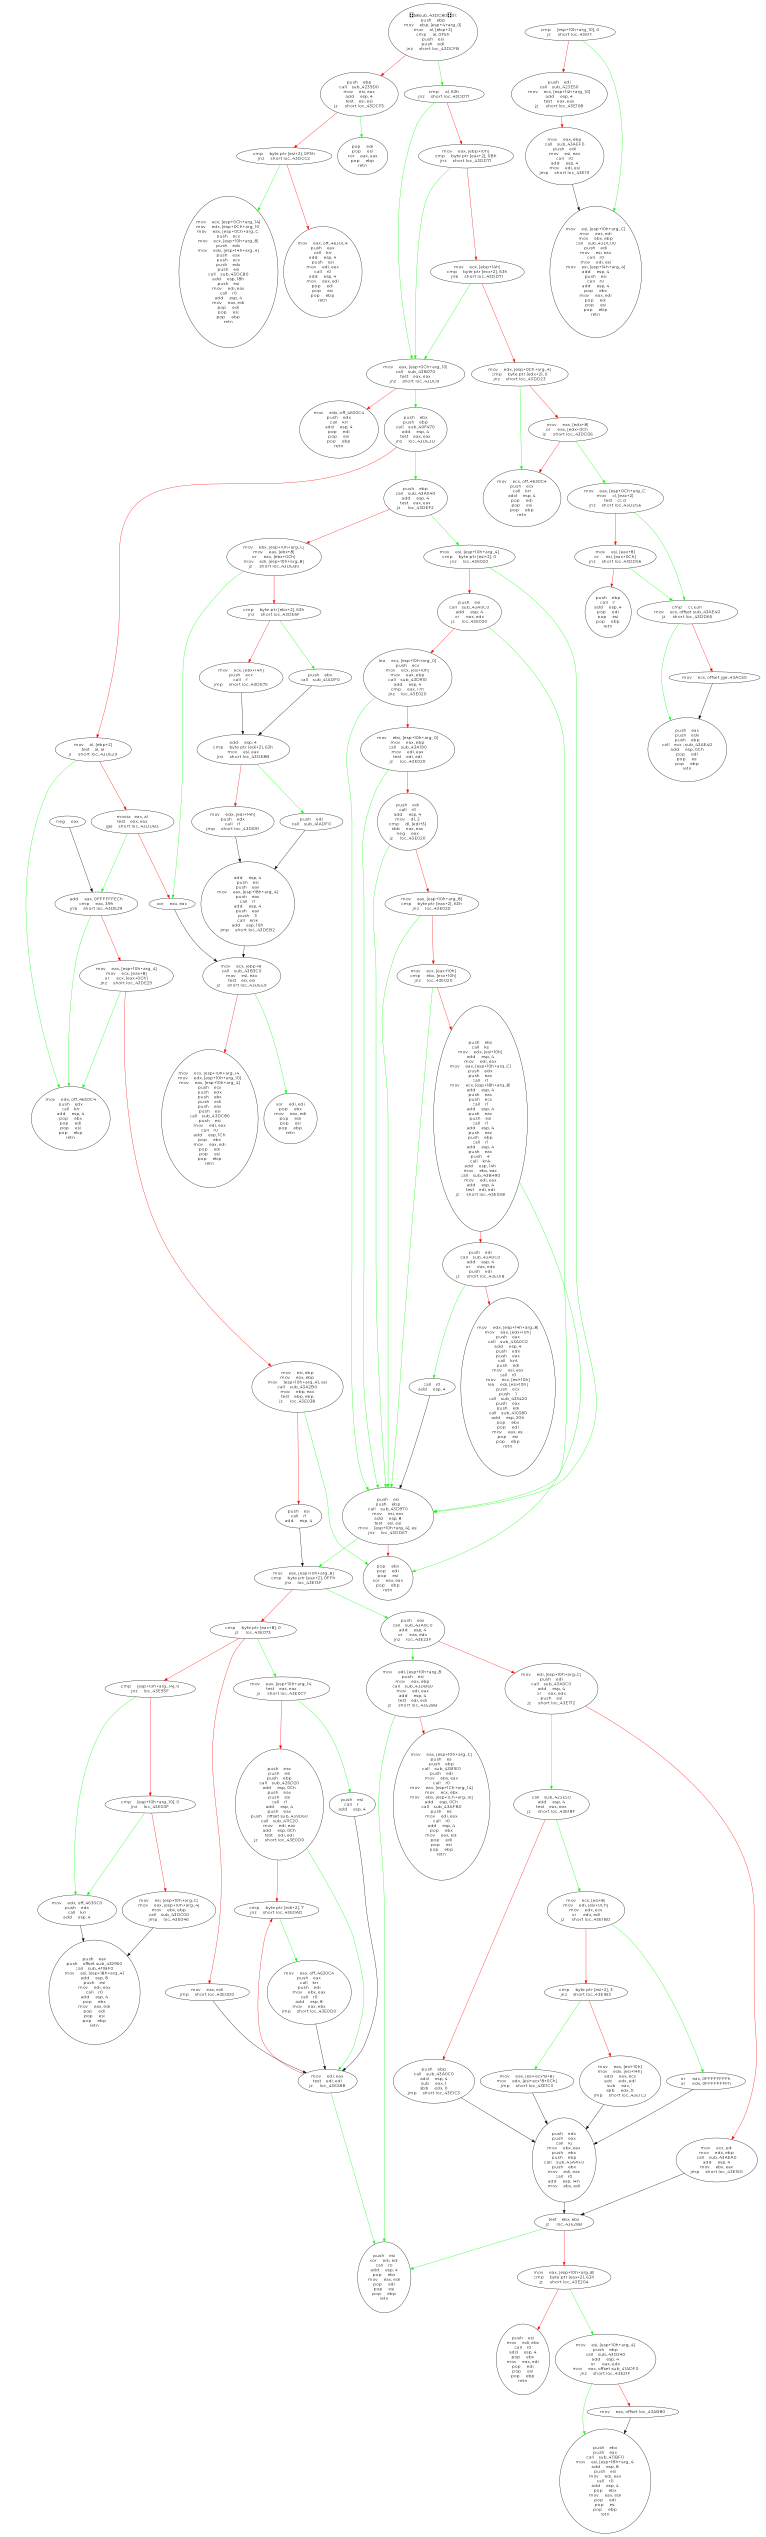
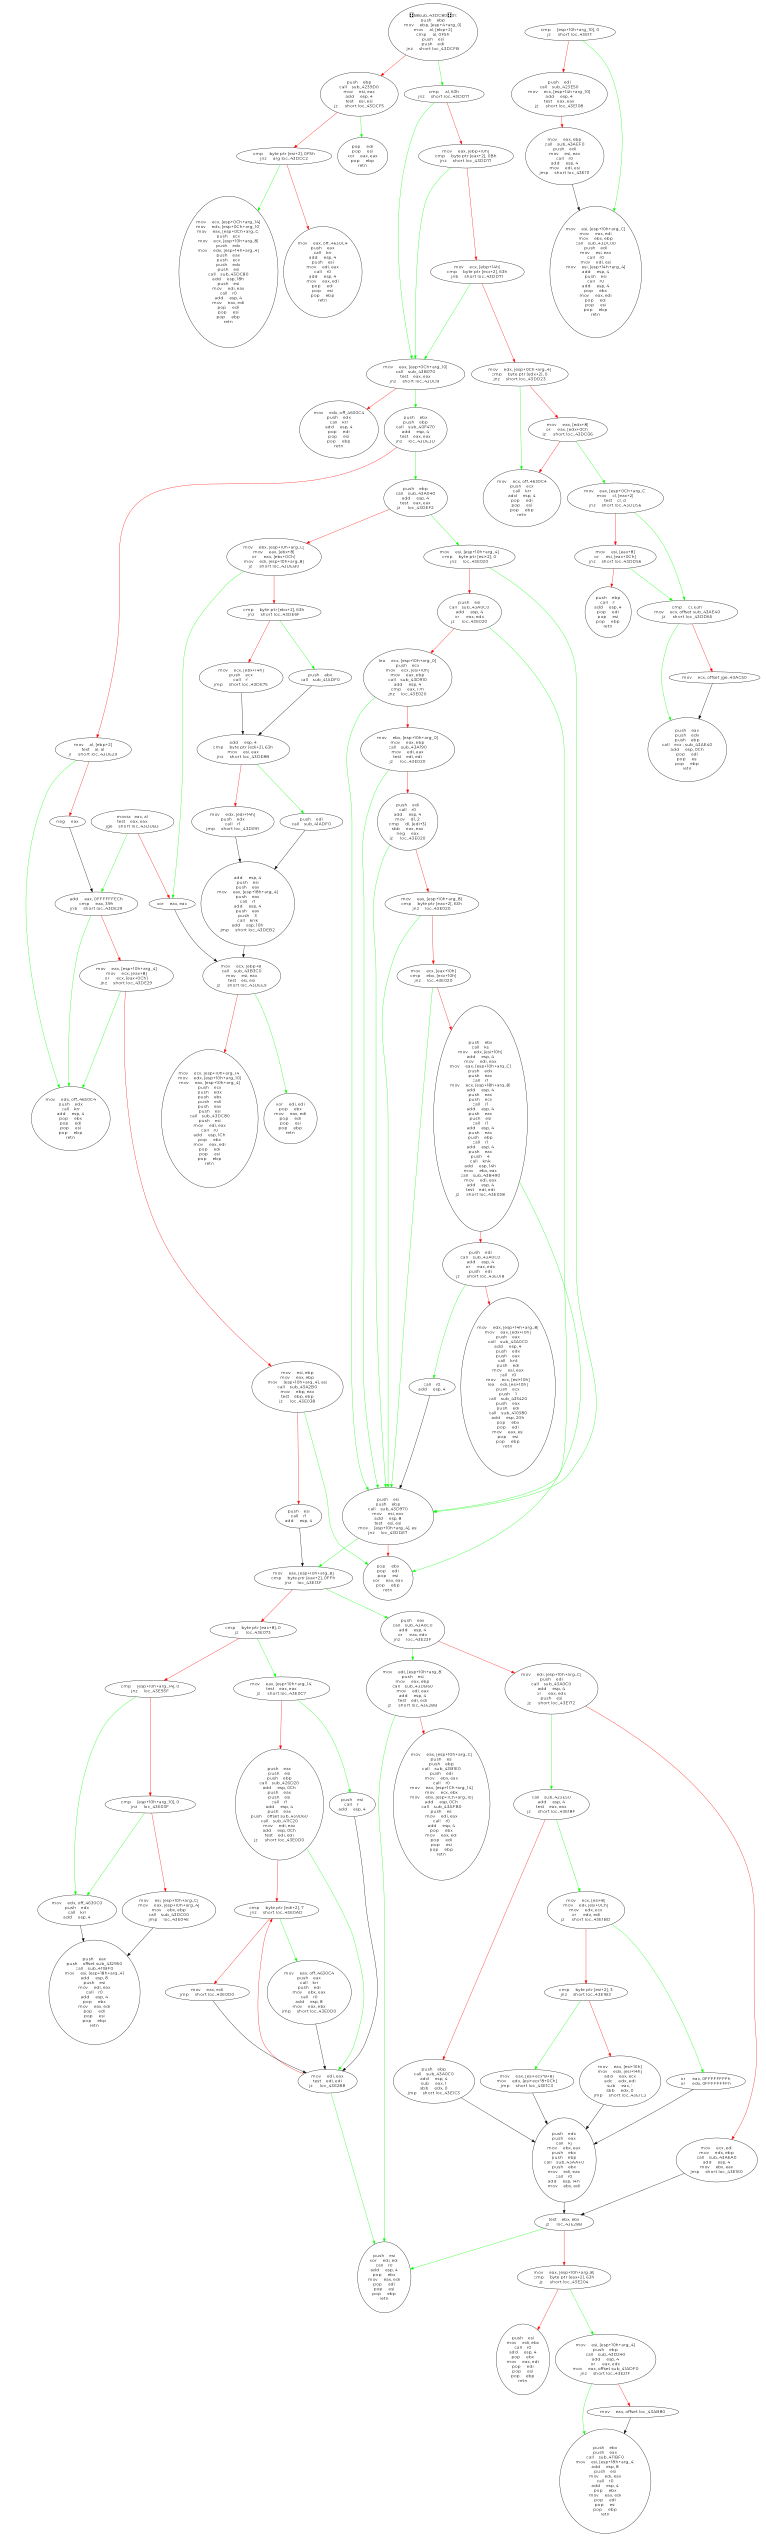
(284, 156) -> (284, 156)
(112, 784) -> (80, 787)
(216, 1807) -> (243, 1950)
